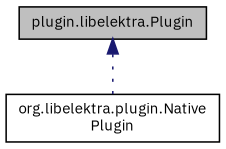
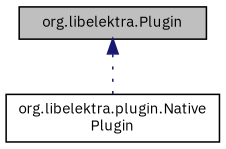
(113, 23) -> (113, 23)
